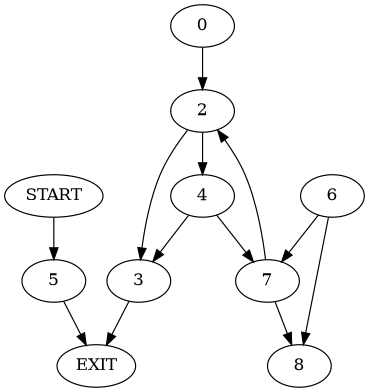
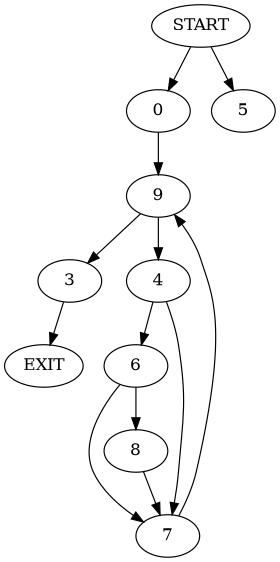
none -> (182, 63)
(203, 111) -> (158, 196)
(174, 234) -> (149, 318)
(72, 318) -> none
(281, 318) -> (150, 488)
